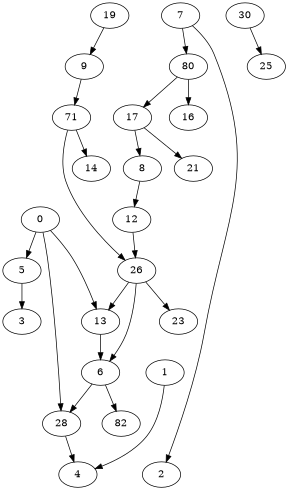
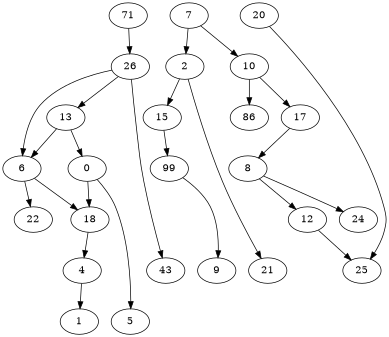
(110, 16) -> (169, 169)
(245, 16) -> (259, 16)
(188, 67) -> (249, 67)
(79, 89) -> none
none -> (162, 118)
(188, 118) -> (249, 118)
(160, 141) -> (217, 168)
(91, 169) -> none
none -> (358, 220)
(134, 242) -> (332, 243)
(76, 264) -> (75, 140)
(22, 322) -> none
(178, 322) -> (166, 271)
(62, 424) -> (90, 220)
(121, 424) -> (33, 220)
(147, 436) -> (81, 293)
